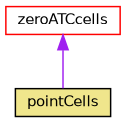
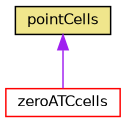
(63, 69) -> (63, 69)
